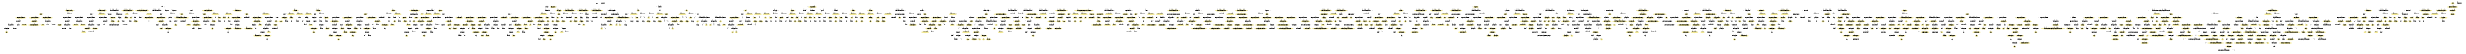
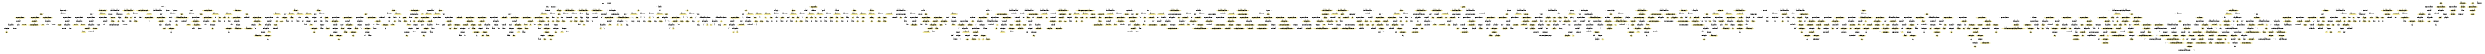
(553, 7) -> (553, 7)
(69, 11) -> (63, 11)
(986, 11) -> (988, 11)
(1571, 11) -> (1572, 11)
(1686, 11) -> none
(1341, 14) -> (1342, 14)
(1816, 18) -> (1775, 18)
(2443, 18) -> (2405, 18)
(2067, 25) -> (2028, 25)
